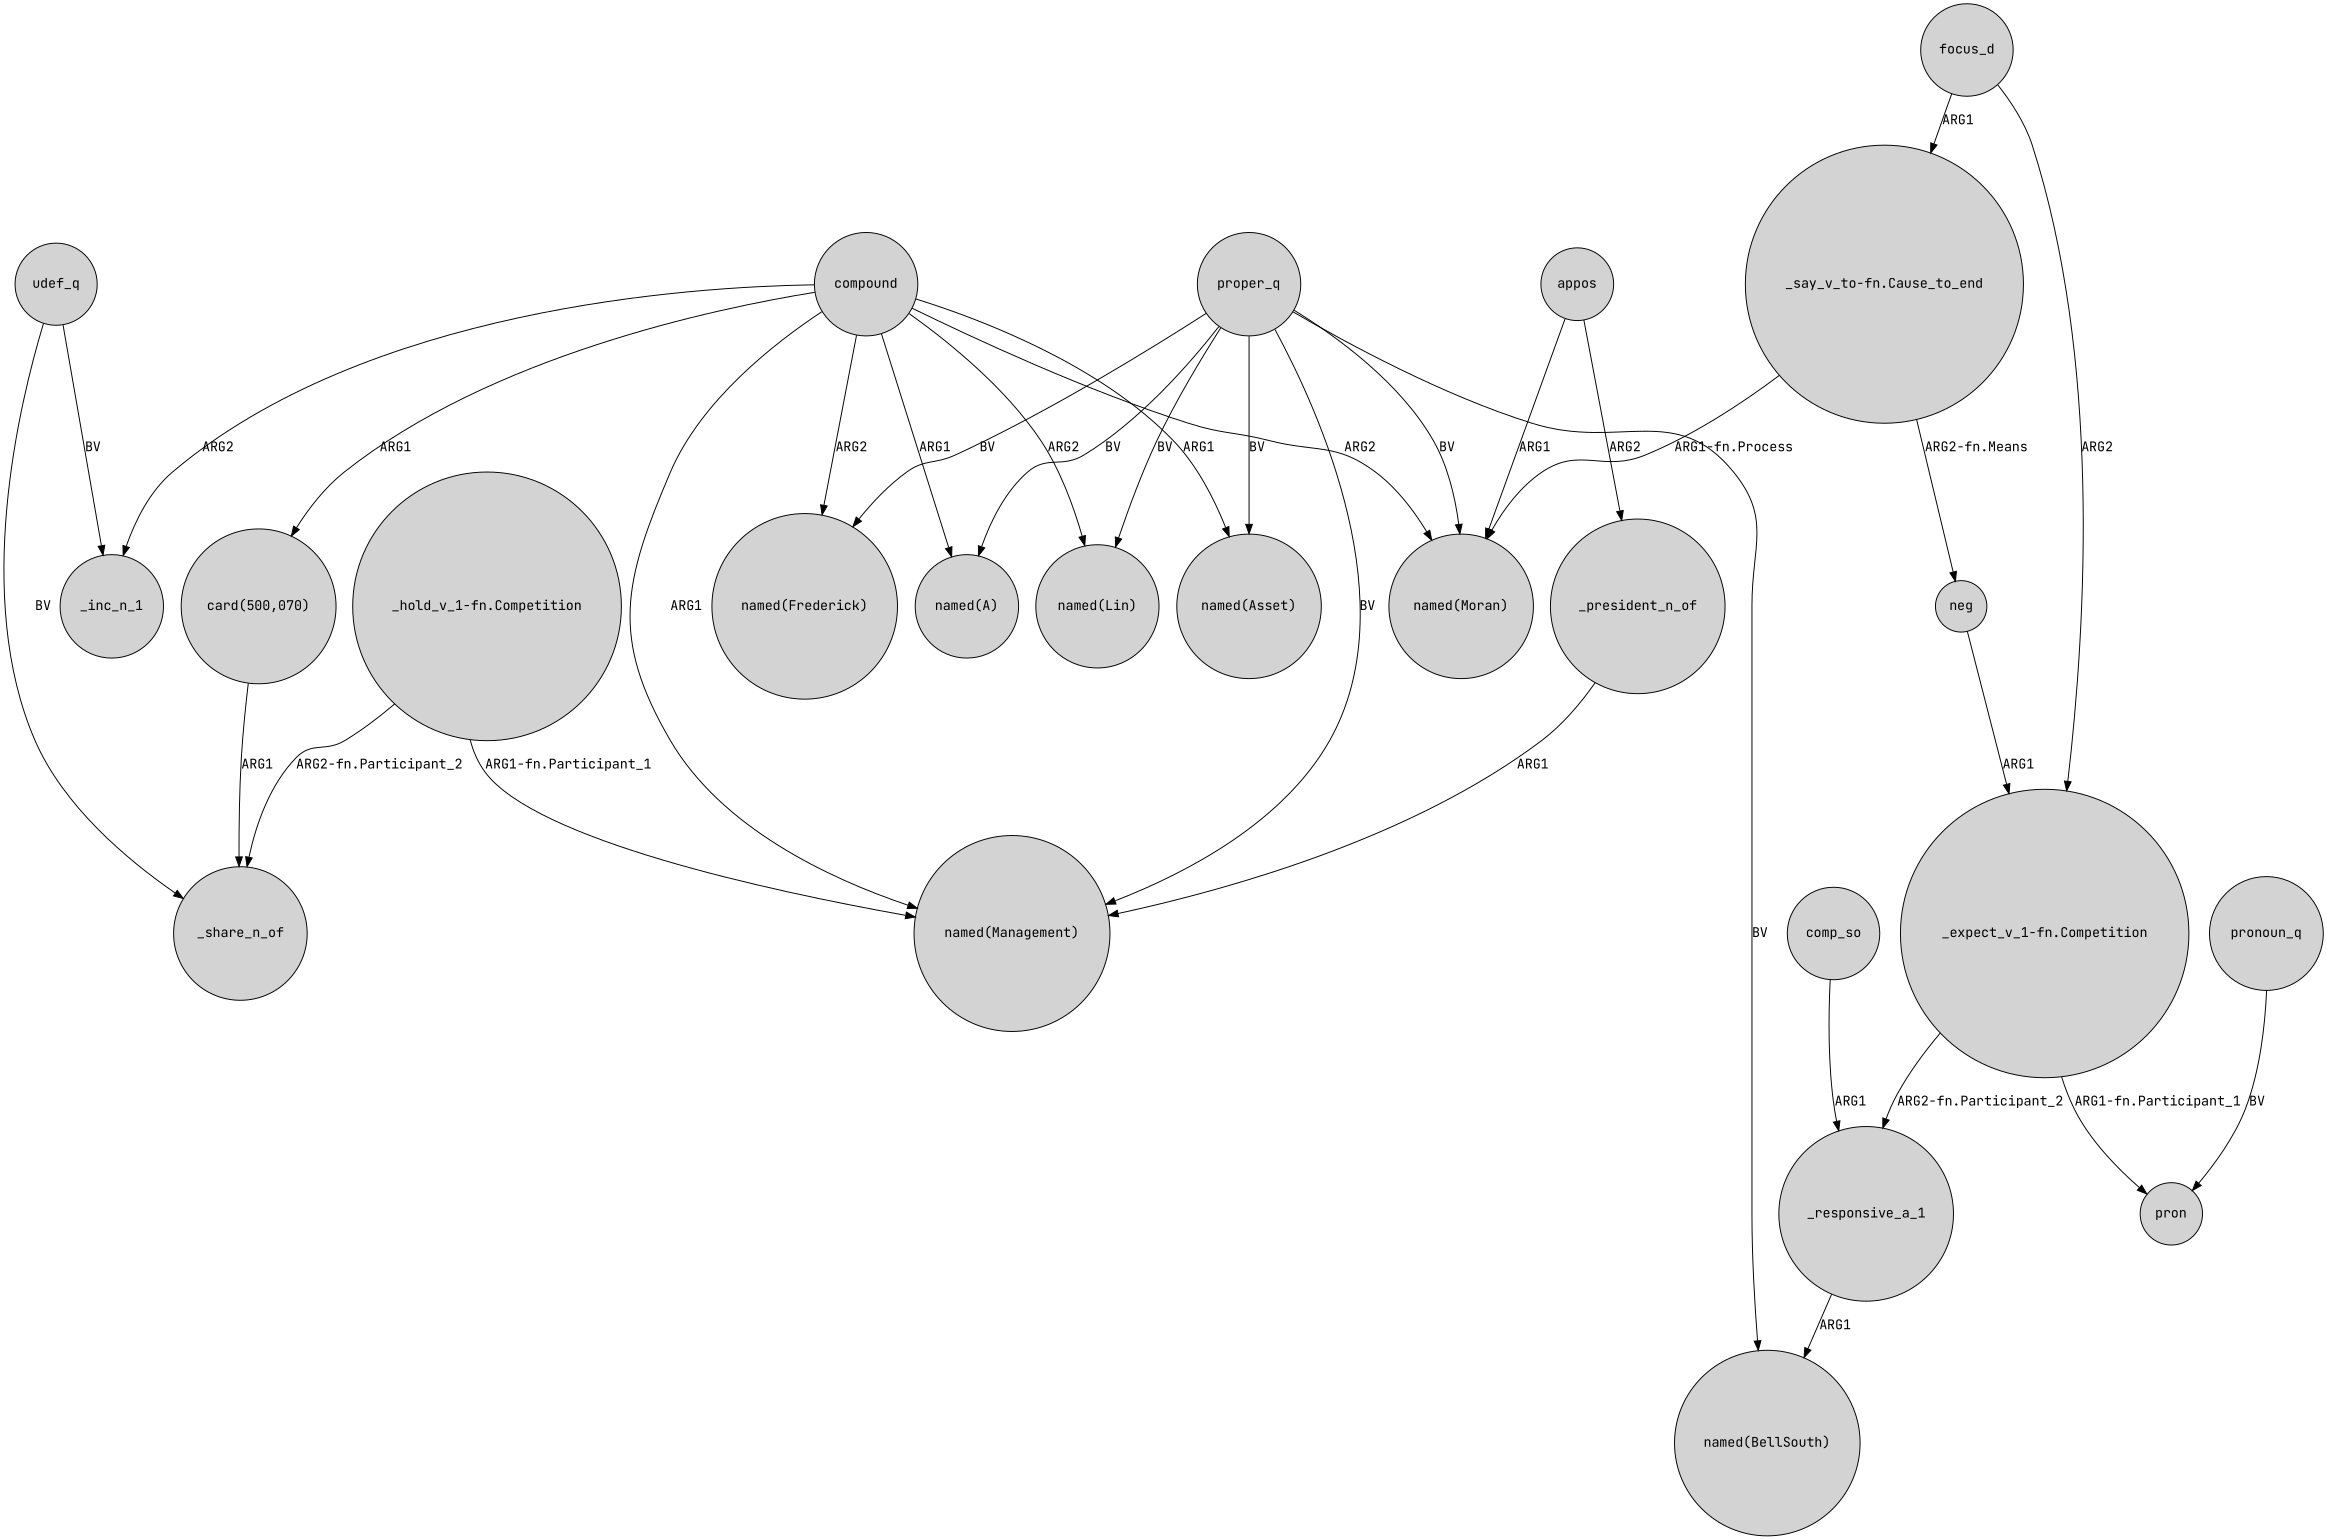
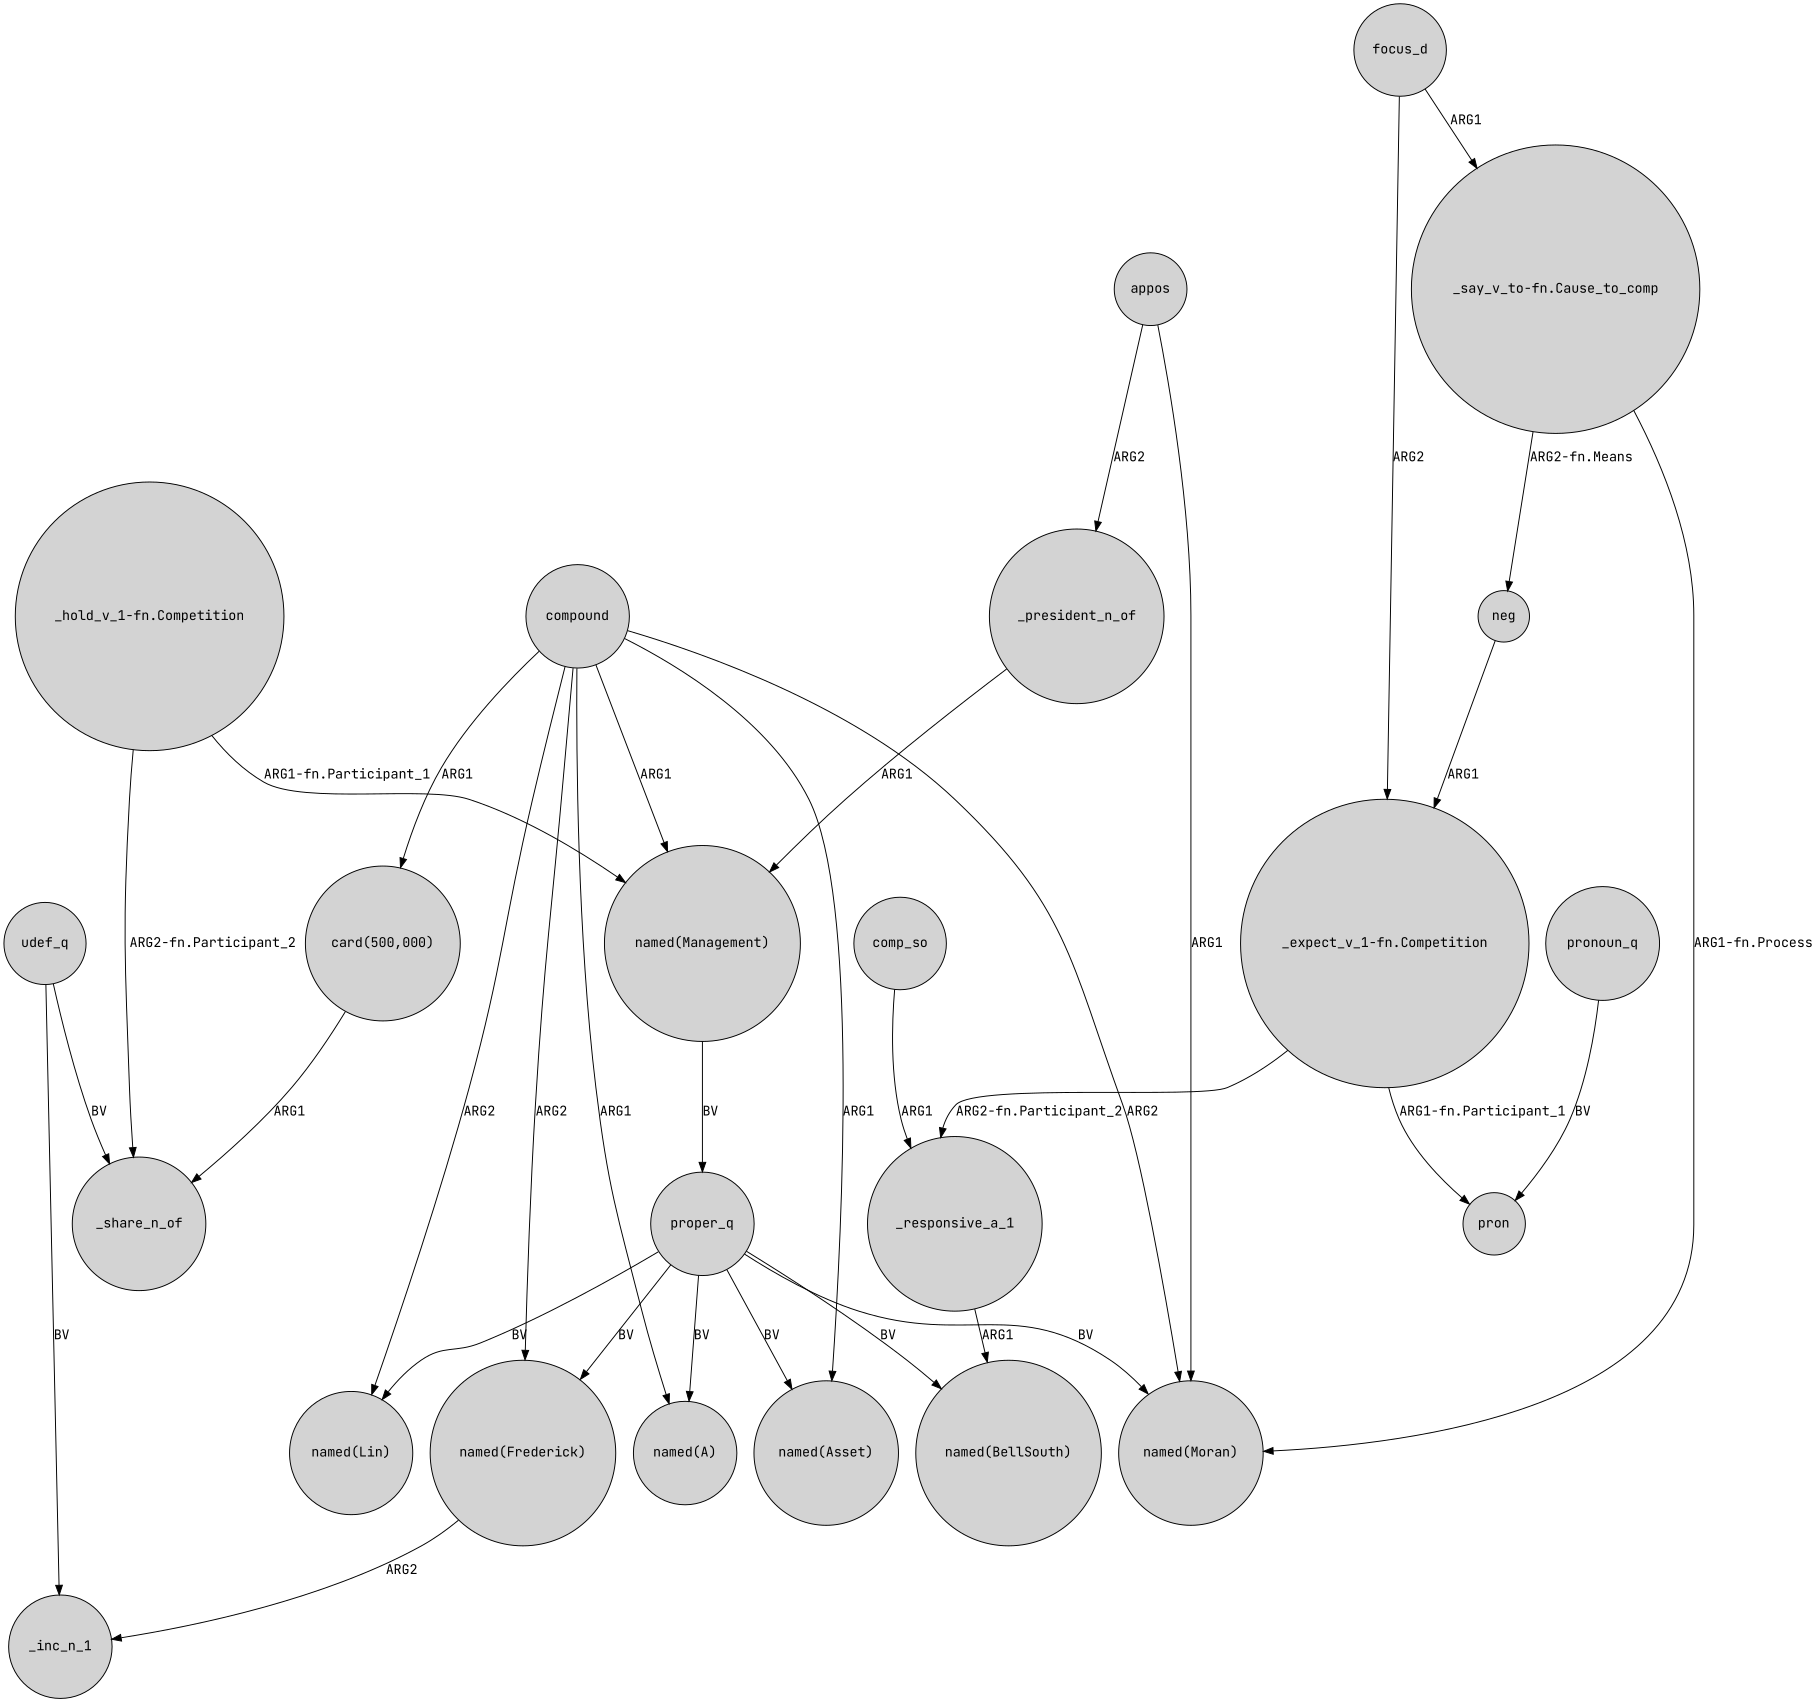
(1884, 284) -> (1556, 289)
(435, 339) -> (297, 1597)
(259, 606) -> (383, 944)
(1354, 666) -> (702, 1102)
